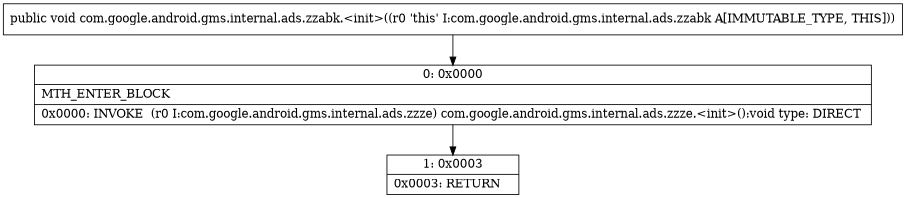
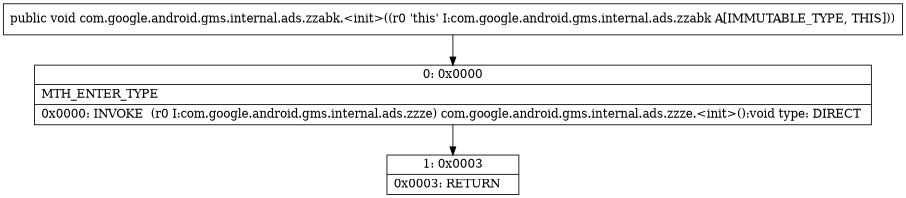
(106, 94) -> (100, 94)
